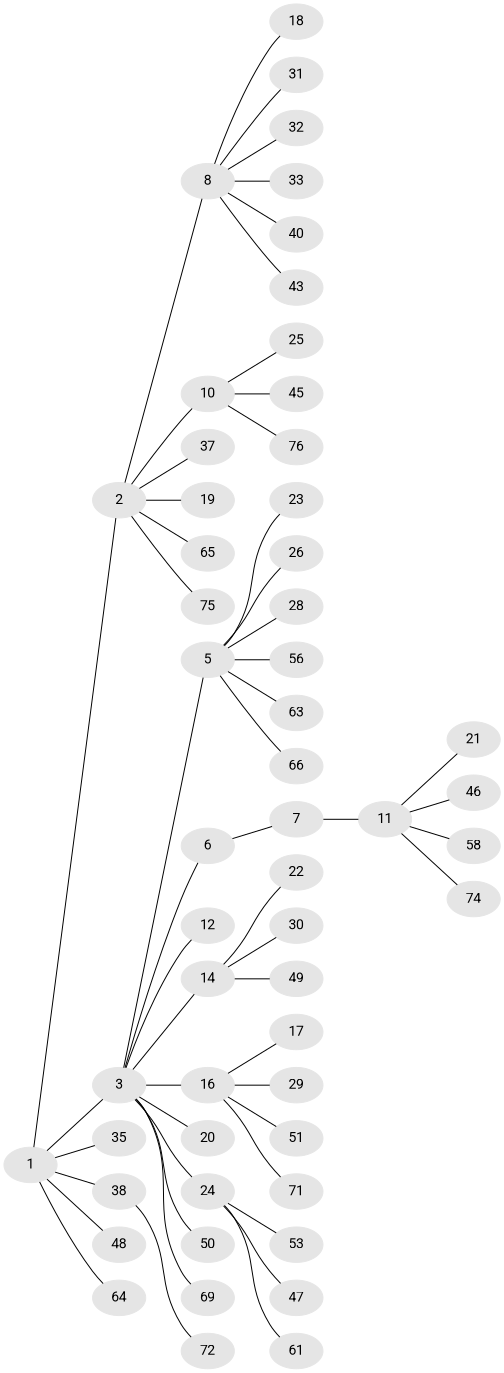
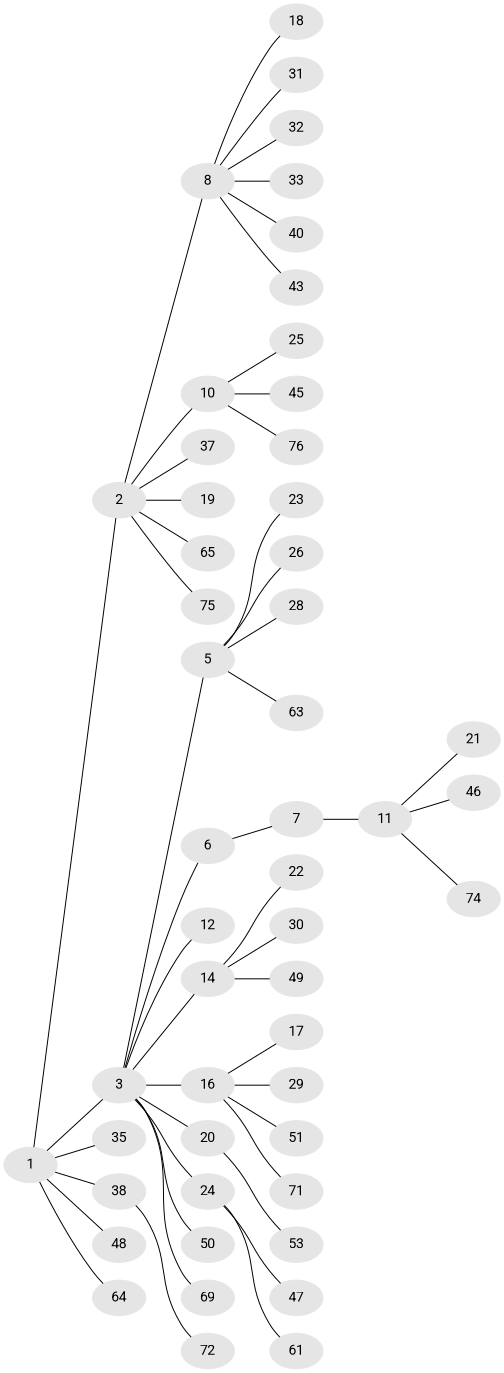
(296, 660) -> none
(296, 766) -> none
(474, 846) -> none
(252, 1218) -> (252, 1192)
